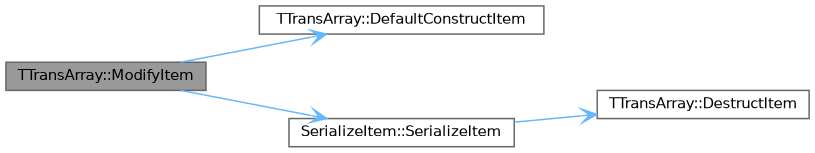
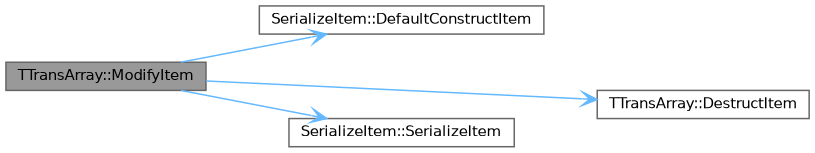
(402, 20) -> (402, 20)
(548, 119) -> (394, 90)
